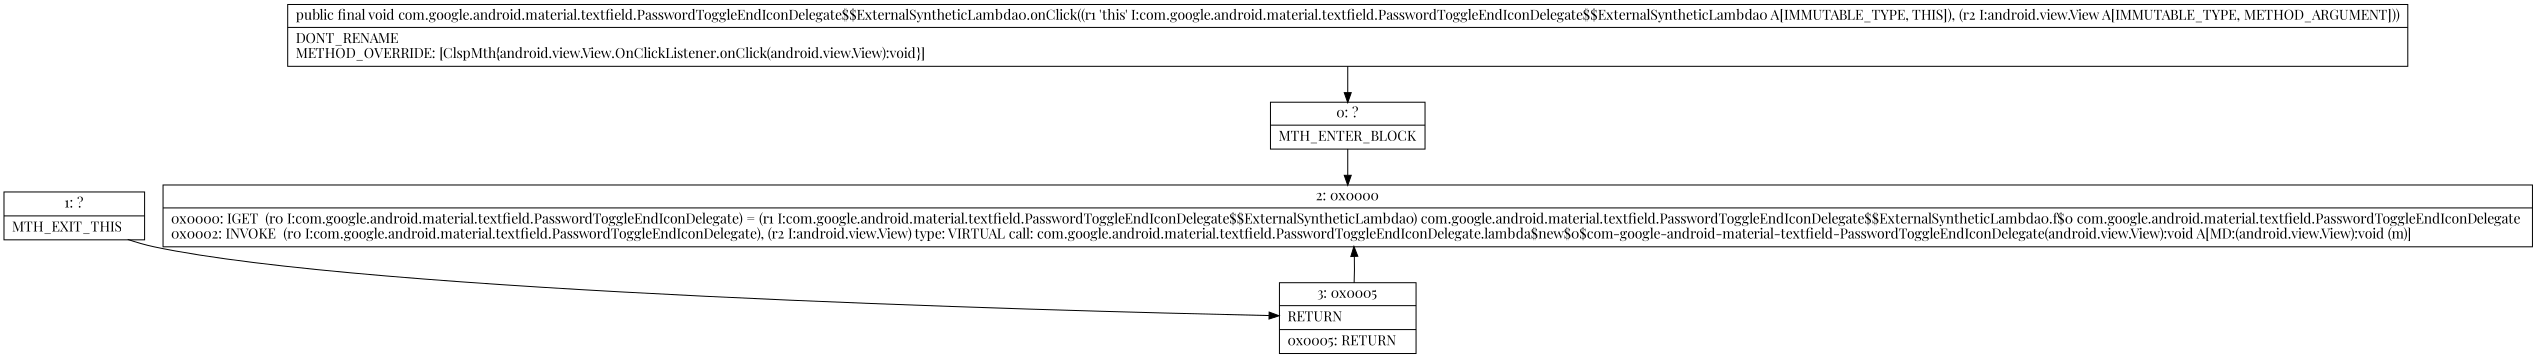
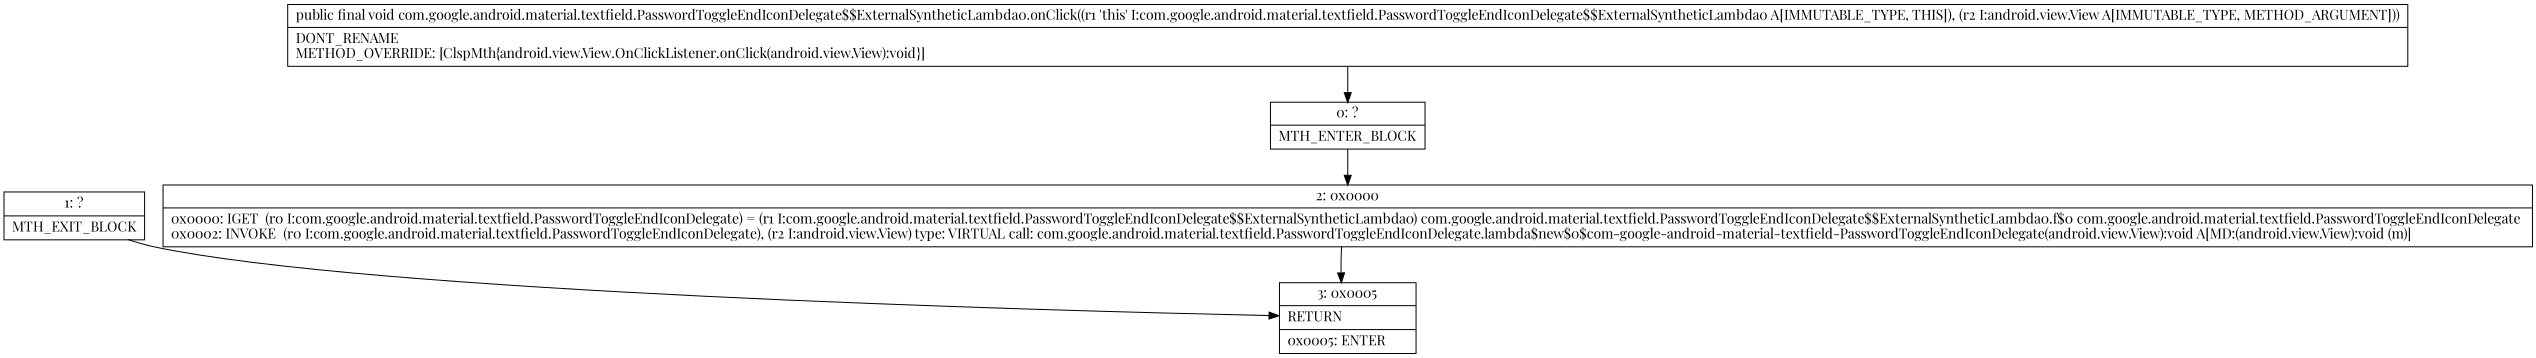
(67, 227) -> (74, 227)
(1354, 270) -> (1341, 260)
(1348, 341) -> (1342, 341)
